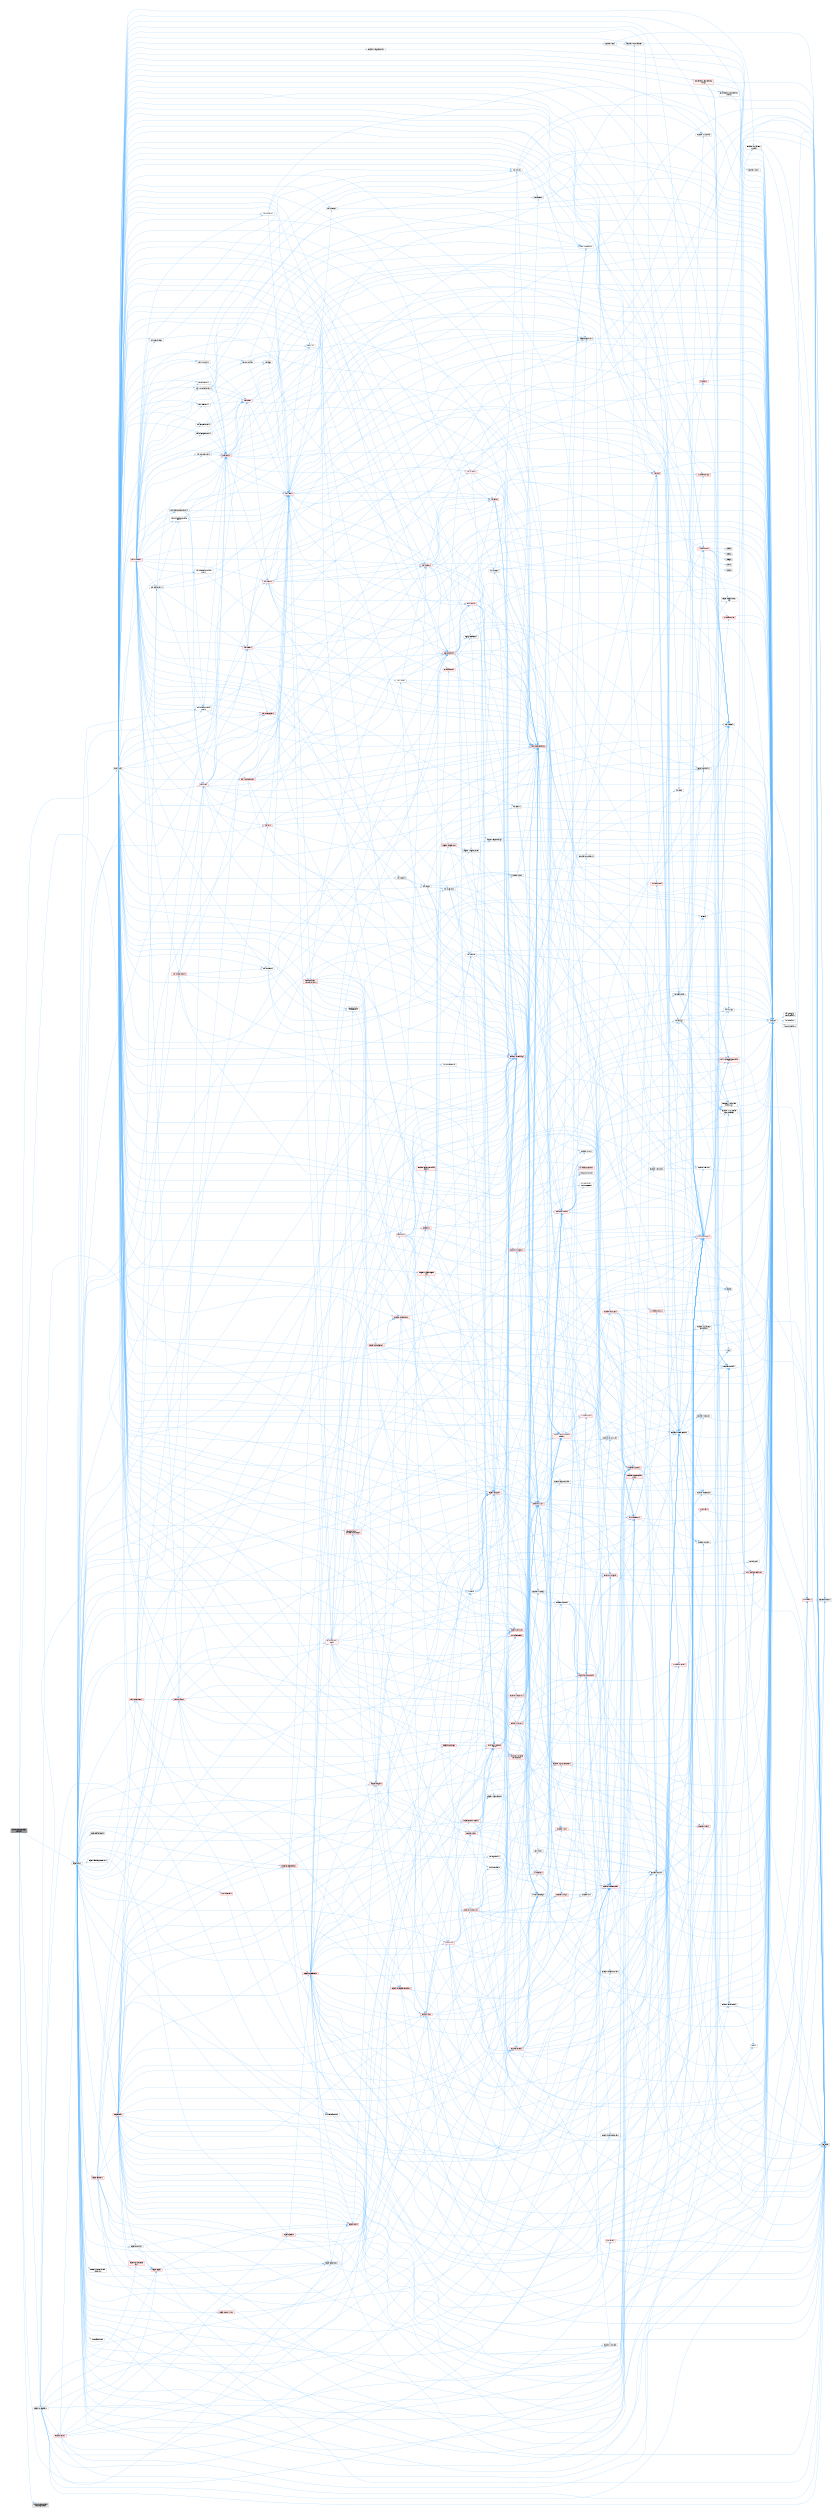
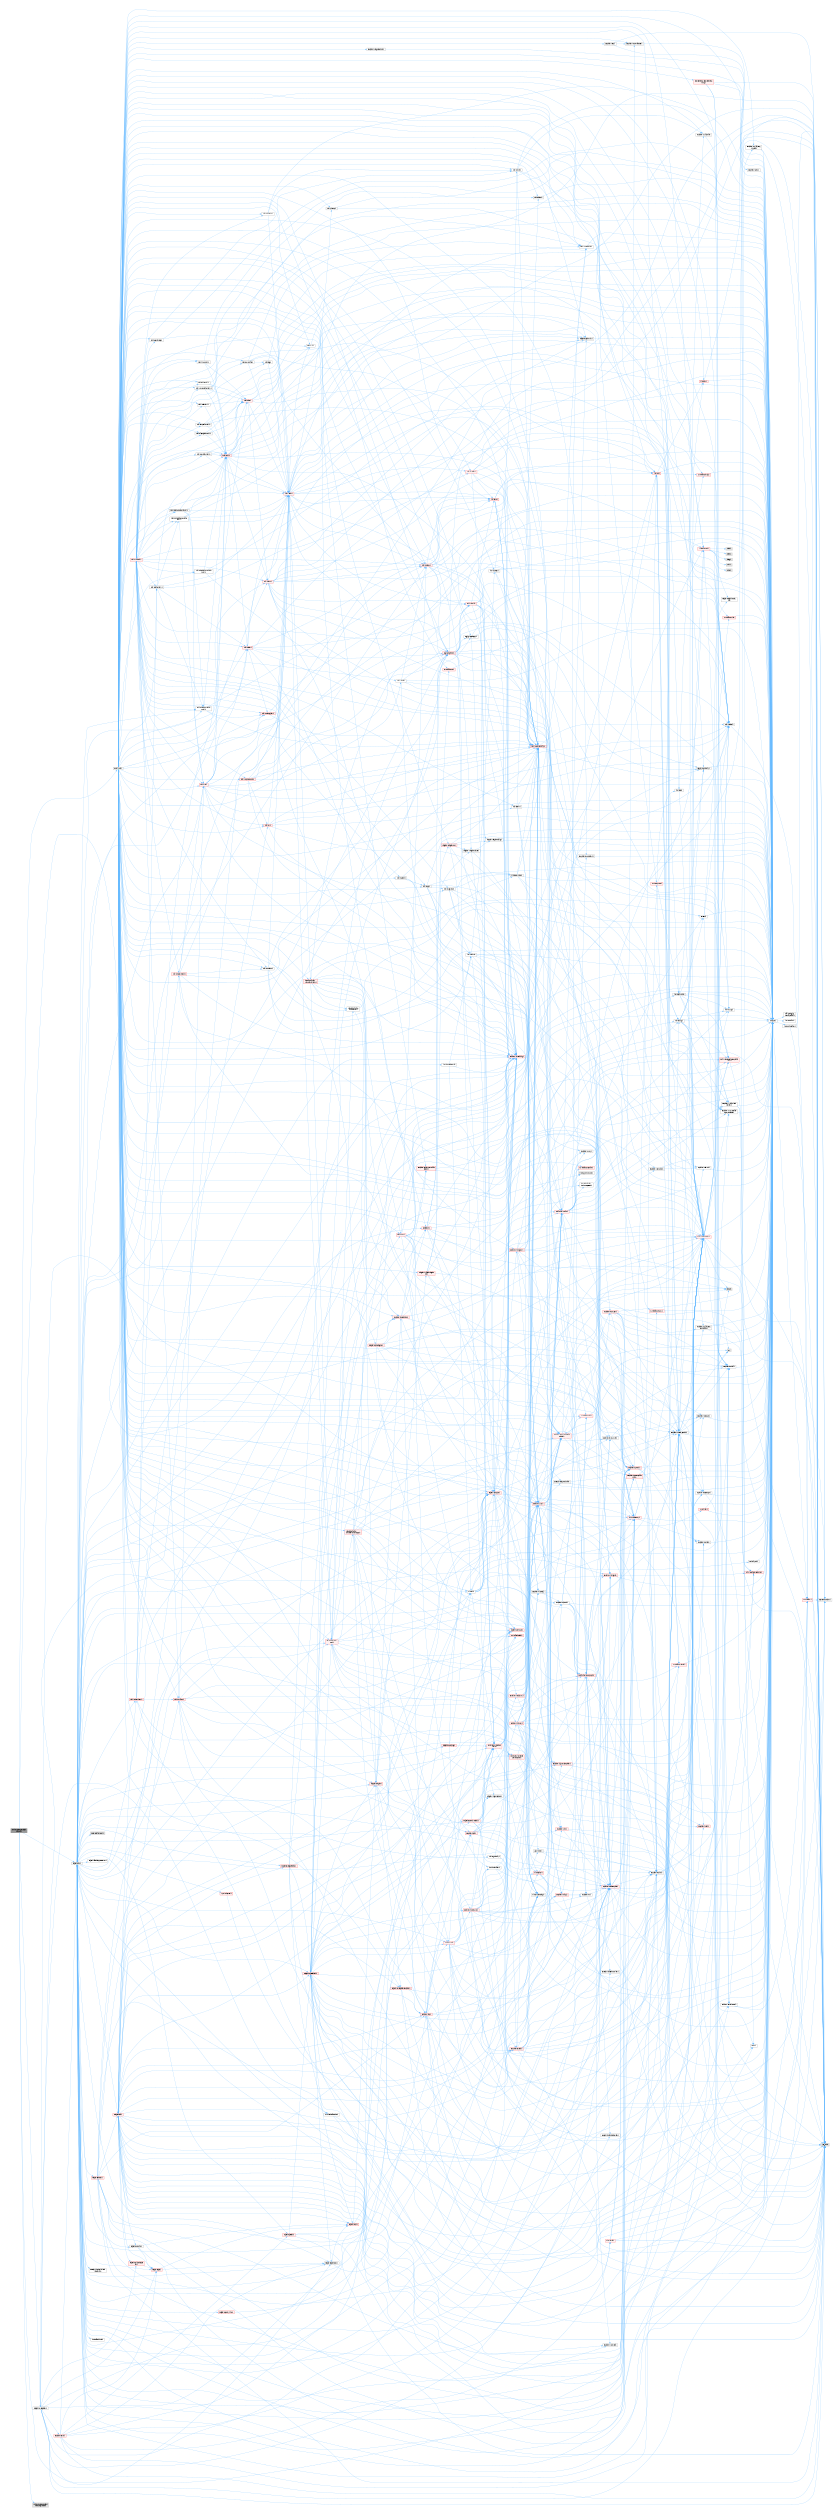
(729, 94) -> none
(729, 1104) -> (729, 1104)
